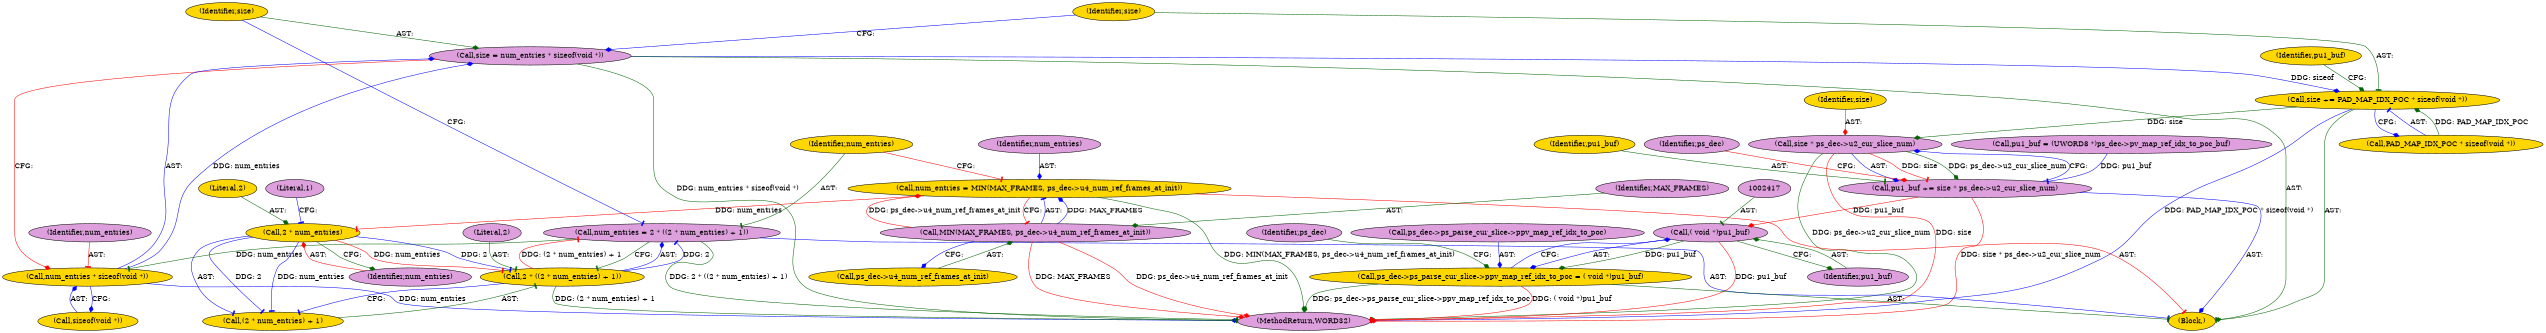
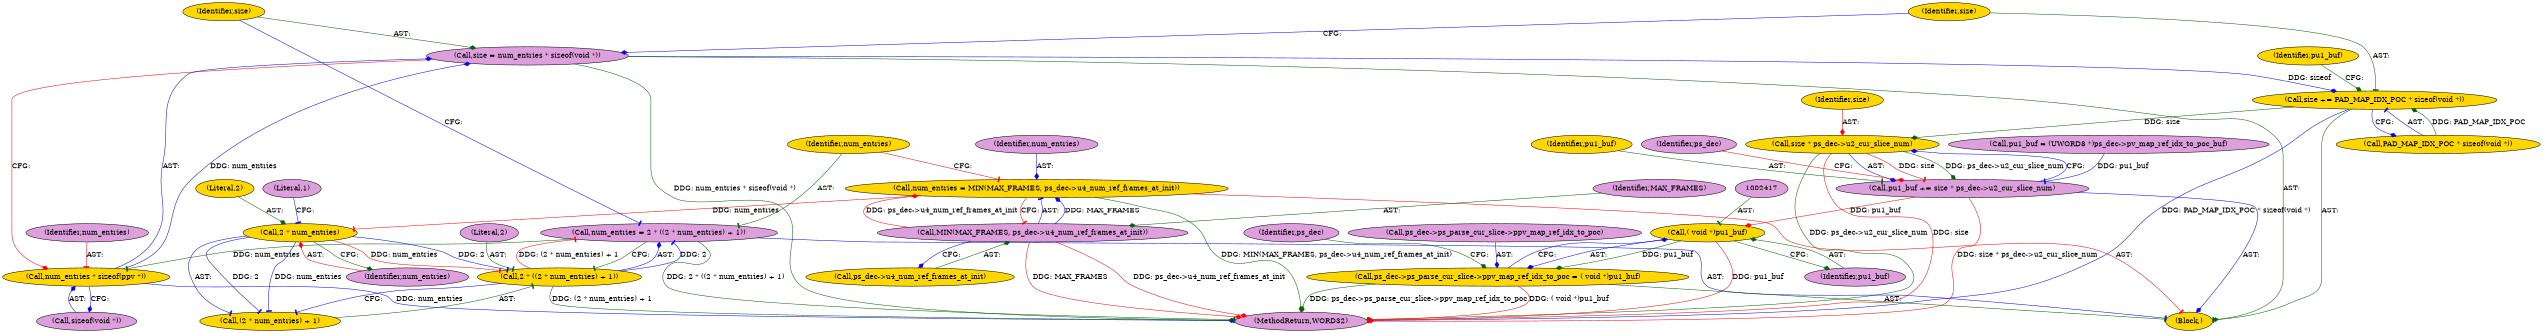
(1845, 144) -> (1842, 144)
(1711, 233) -> (1708, 233)
(87, 277) -> (86, 277)
(88, 321) -> (87, 321)
